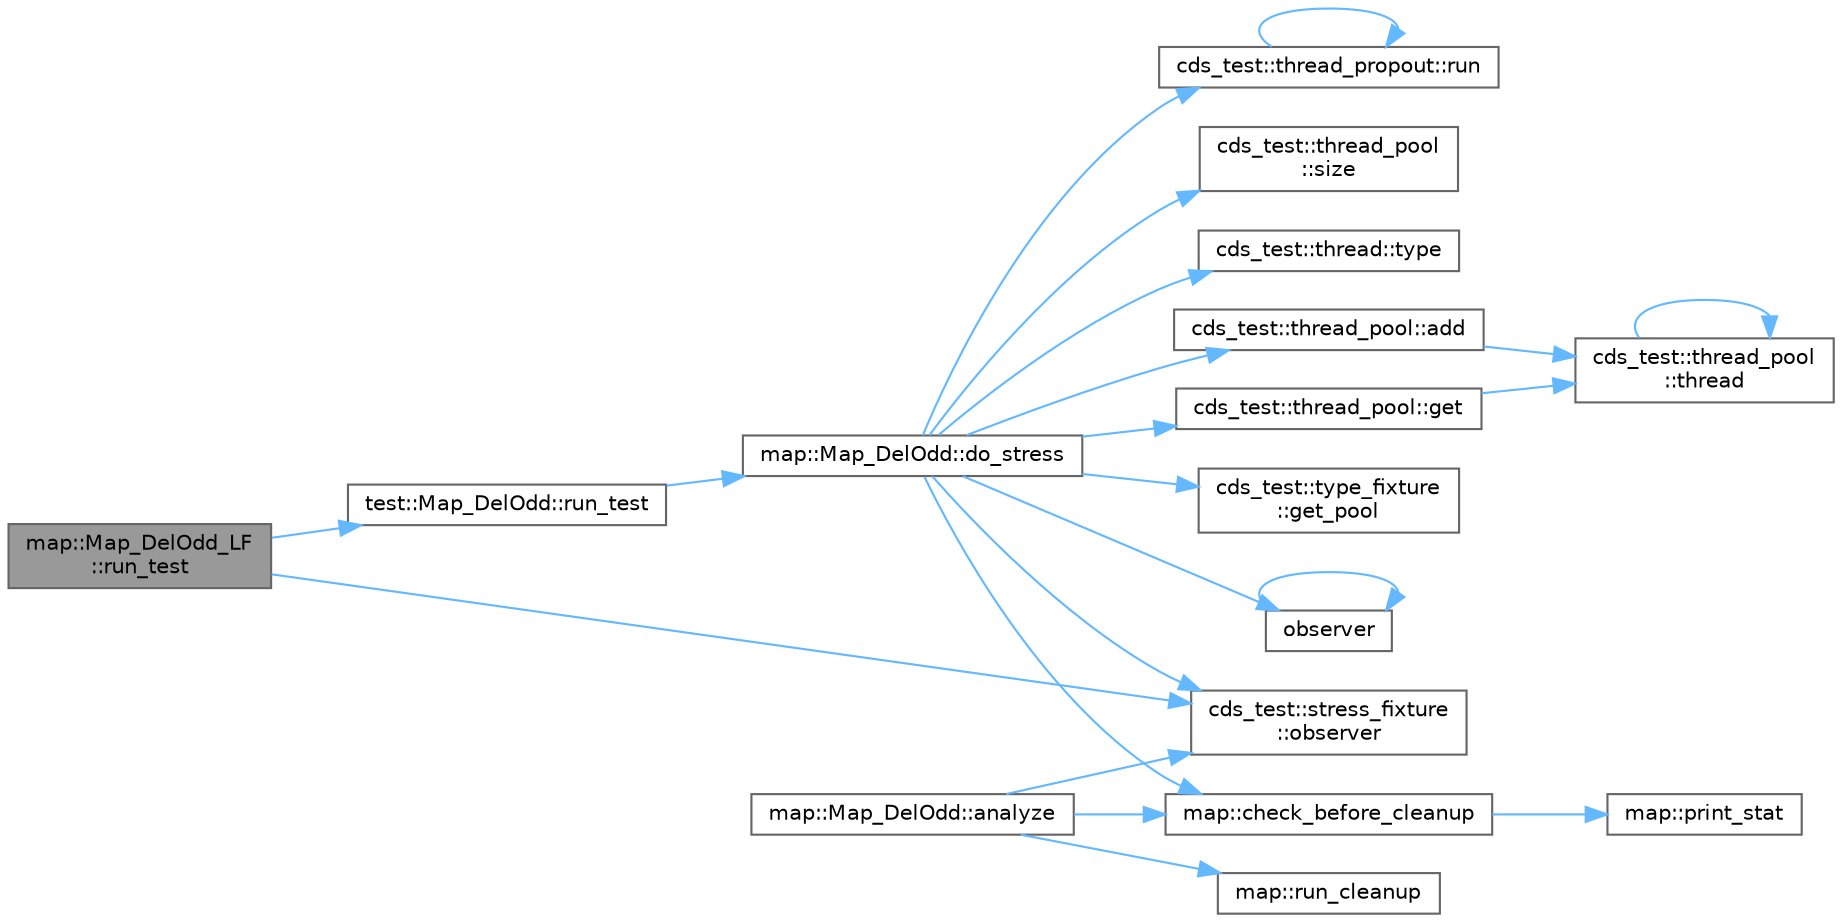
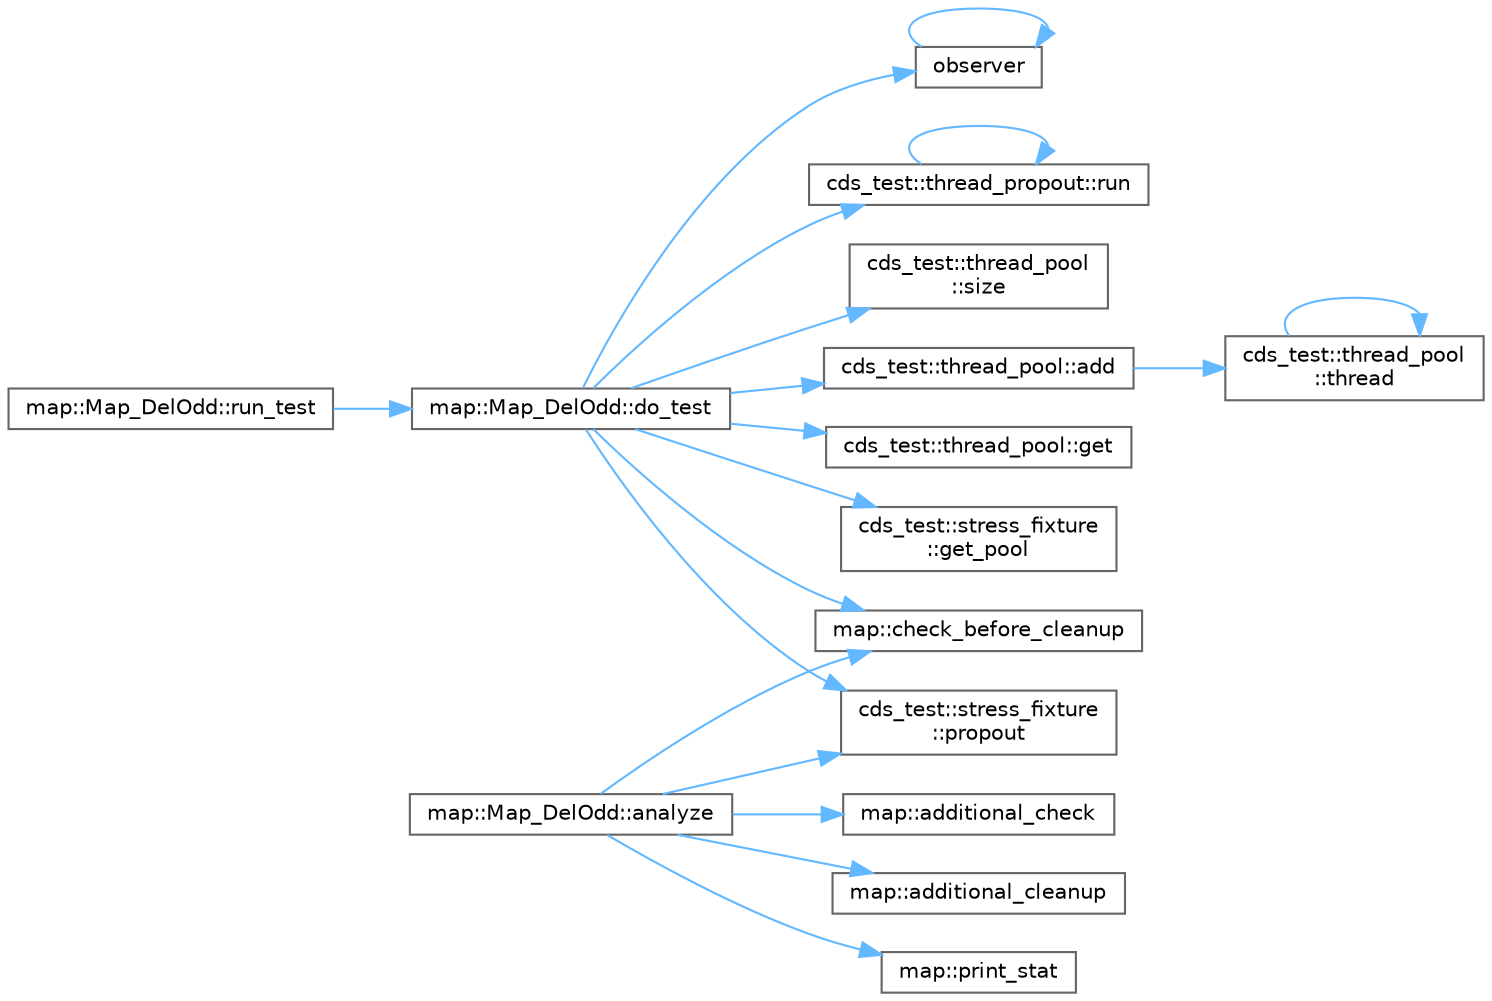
(1329, 251) -> none
(1517, 390) -> none
(913, 456) -> (571, 409)
(1329, 501) -> (979, 539)
(507, 505) -> (171, 409)
(140, 556) -> none
(1329, 723) -> (979, 723)
none -> (979, 814)
(1539, 814) -> (730, 901)
(1329, 893) -> (979, 893)
